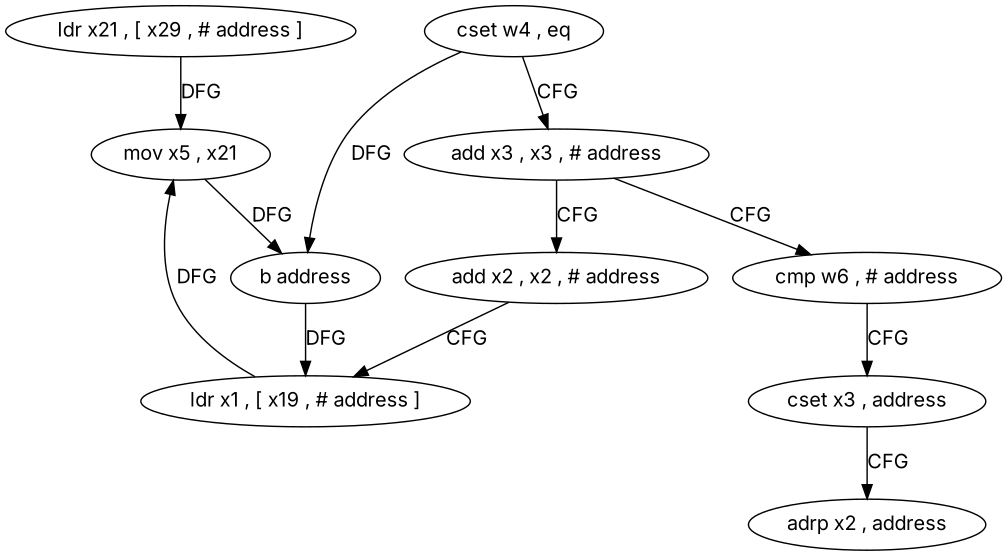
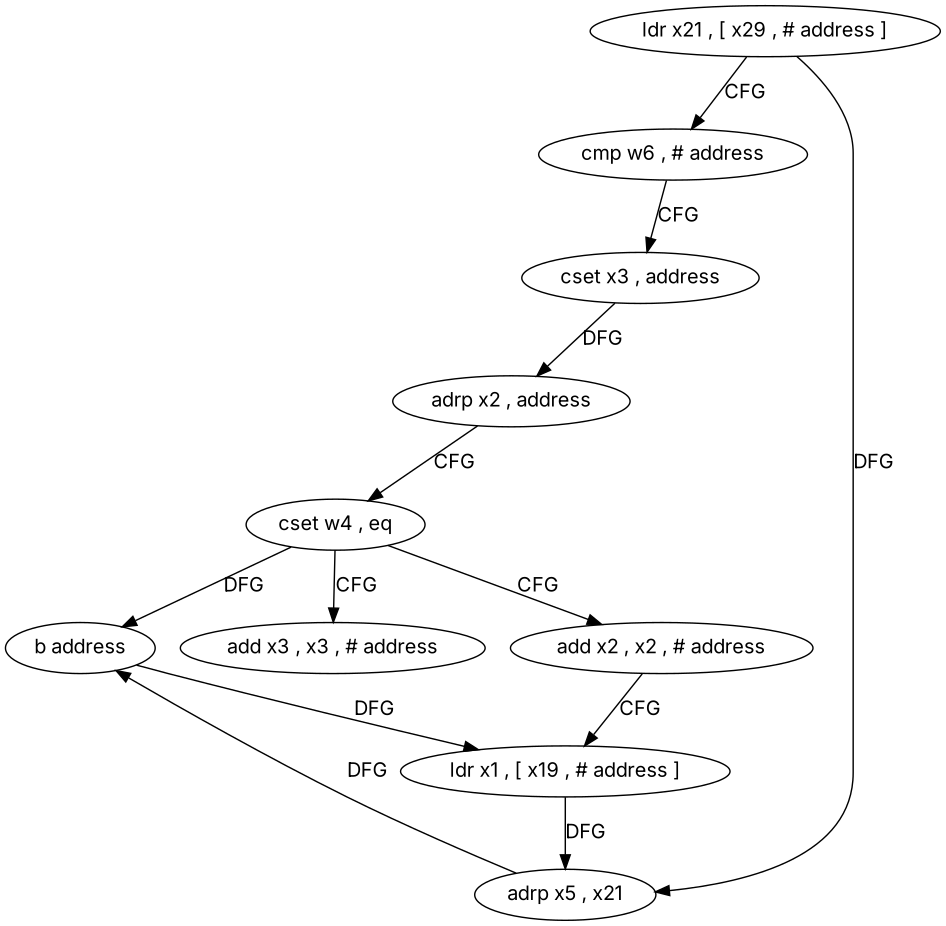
(181, 155) -> (565, 895)
(557, 209) -> (488, 582)
(705, 214) -> (723, 87)
none -> (429, 459)
(888, 463) -> (603, 340)
